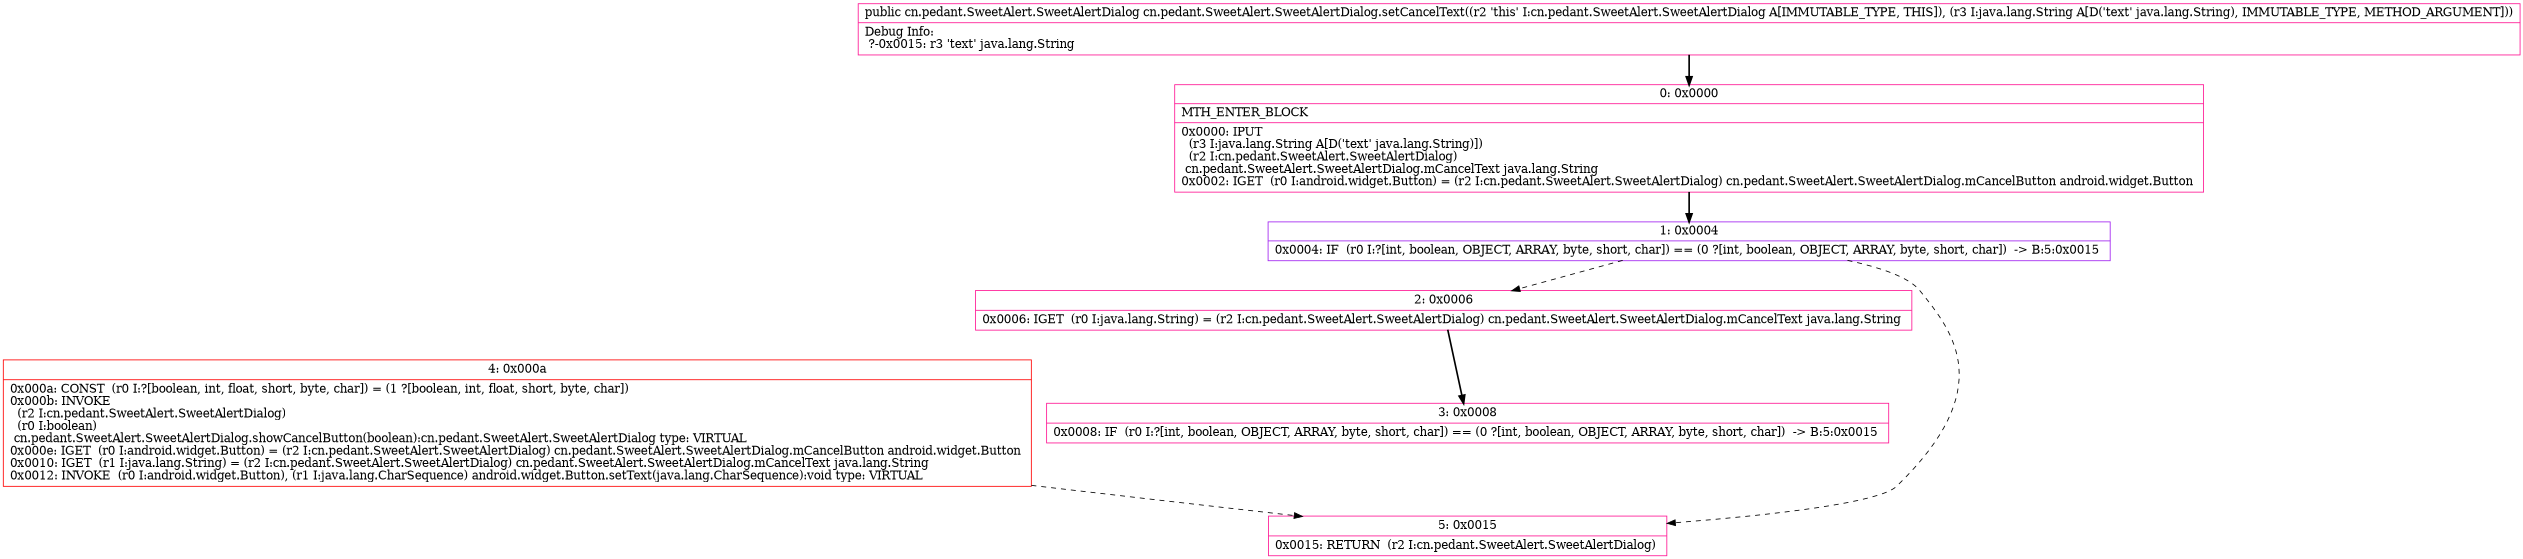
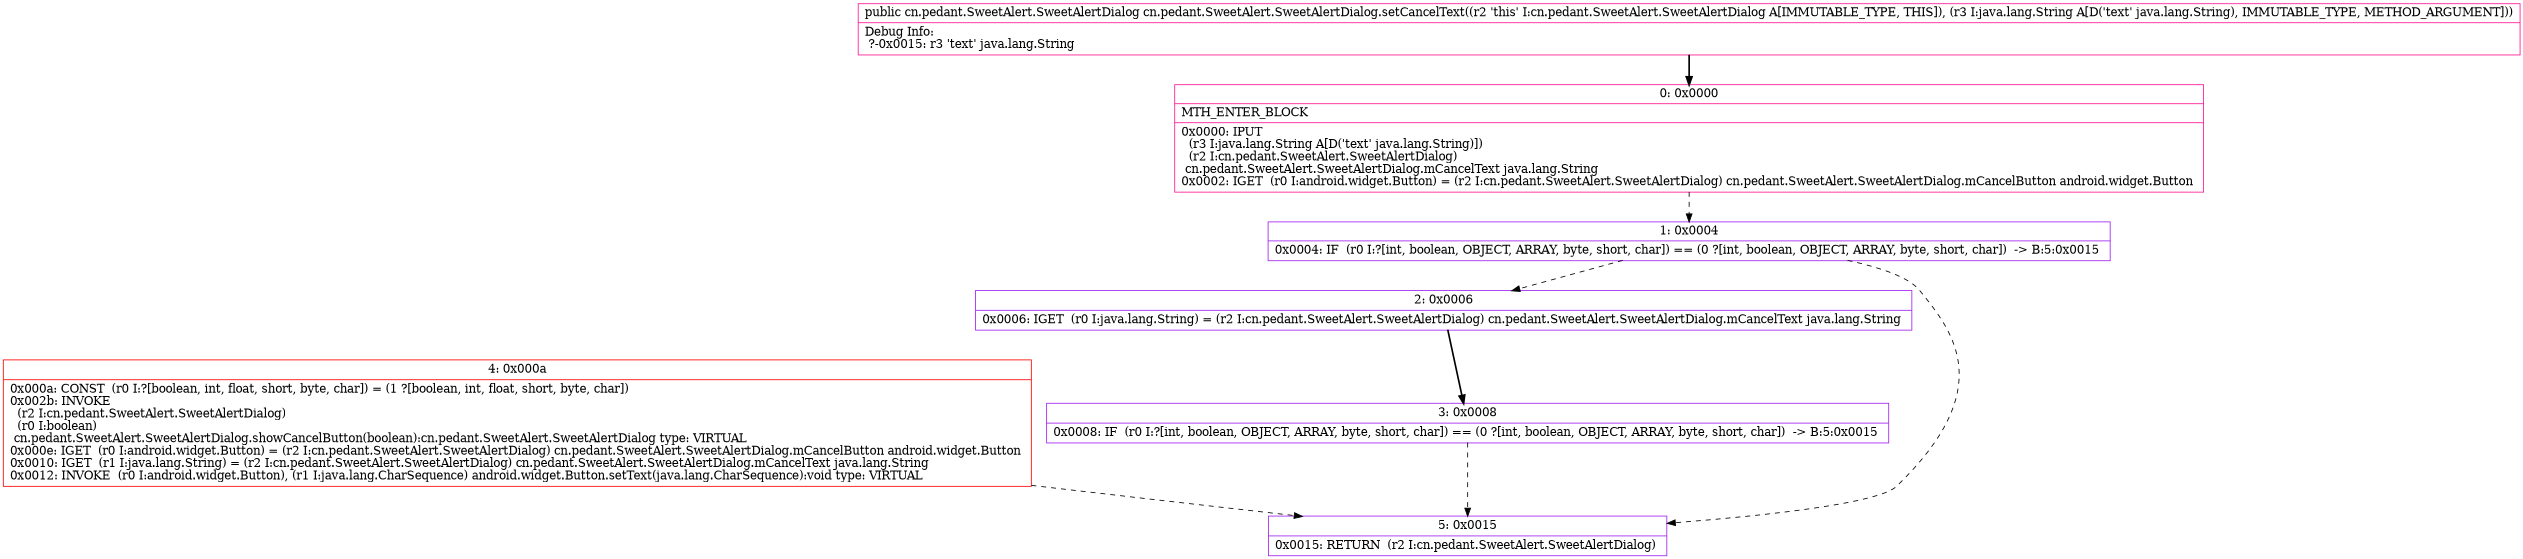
(1689, 203) -> (1689, 203)
(1444, 310) -> (1444, 310)
(64, 402) -> (64, 402)
(1468, 423) -> (1468, 423)
none -> (1468, 475)
(1468, 536) -> (1468, 536)
